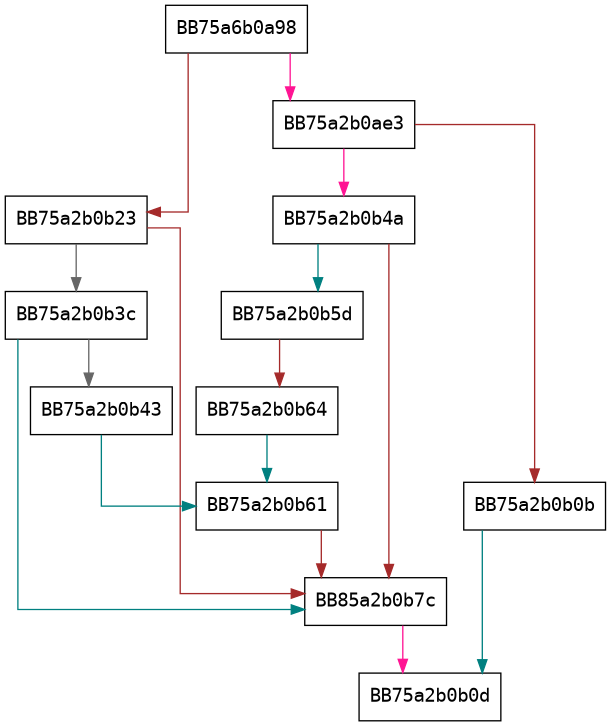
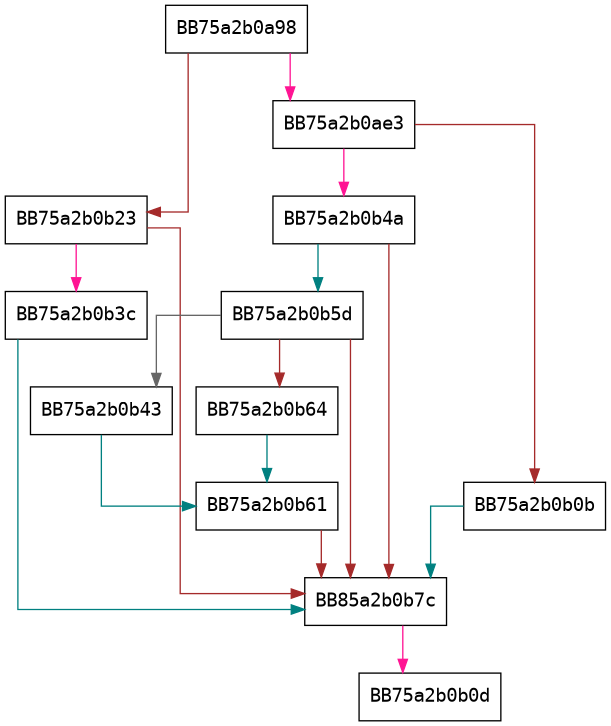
(237, 29) -> (237, 29)
(76, 261) -> (76, 261)
(89, 356) -> (160, 315)
none -> (350, 452)
(482, 595) -> (431, 519)
